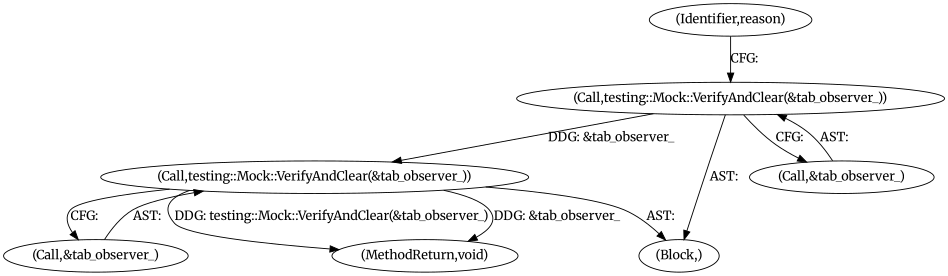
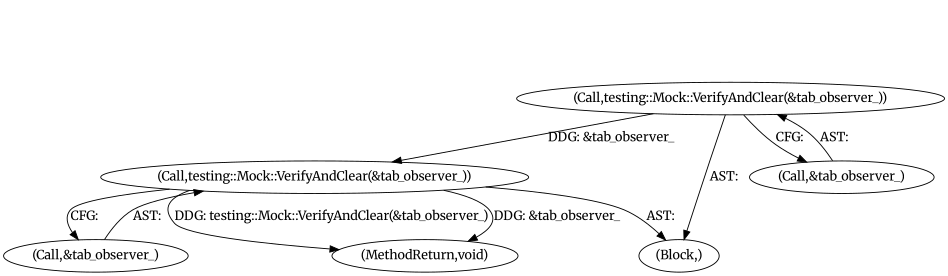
(731, 20) -> none
